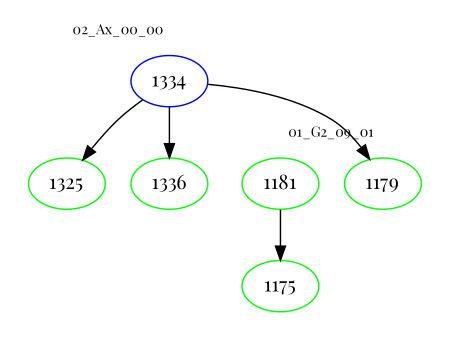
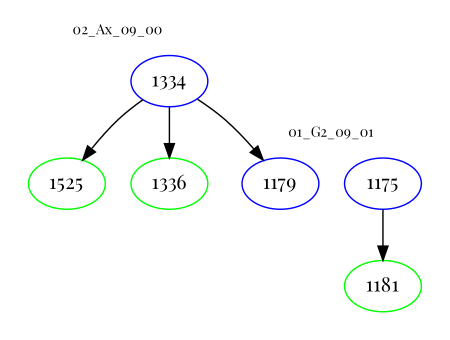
(118, 31) -> (118, 31)
(67, 184) -> (67, 184)
(383, 184) -> (280, 184)
(280, 228) -> (383, 228)
(280, 286) -> (383, 184)
